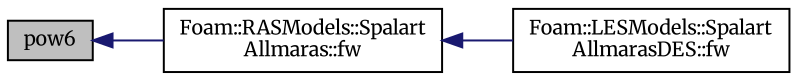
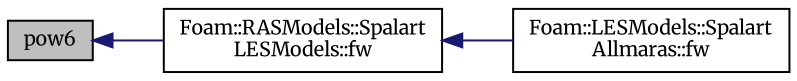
(303, 40) -> (303, 40)
(651, 40) -> (651, 40)
